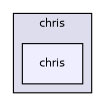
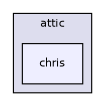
(53, 24) -> (53, 24)
